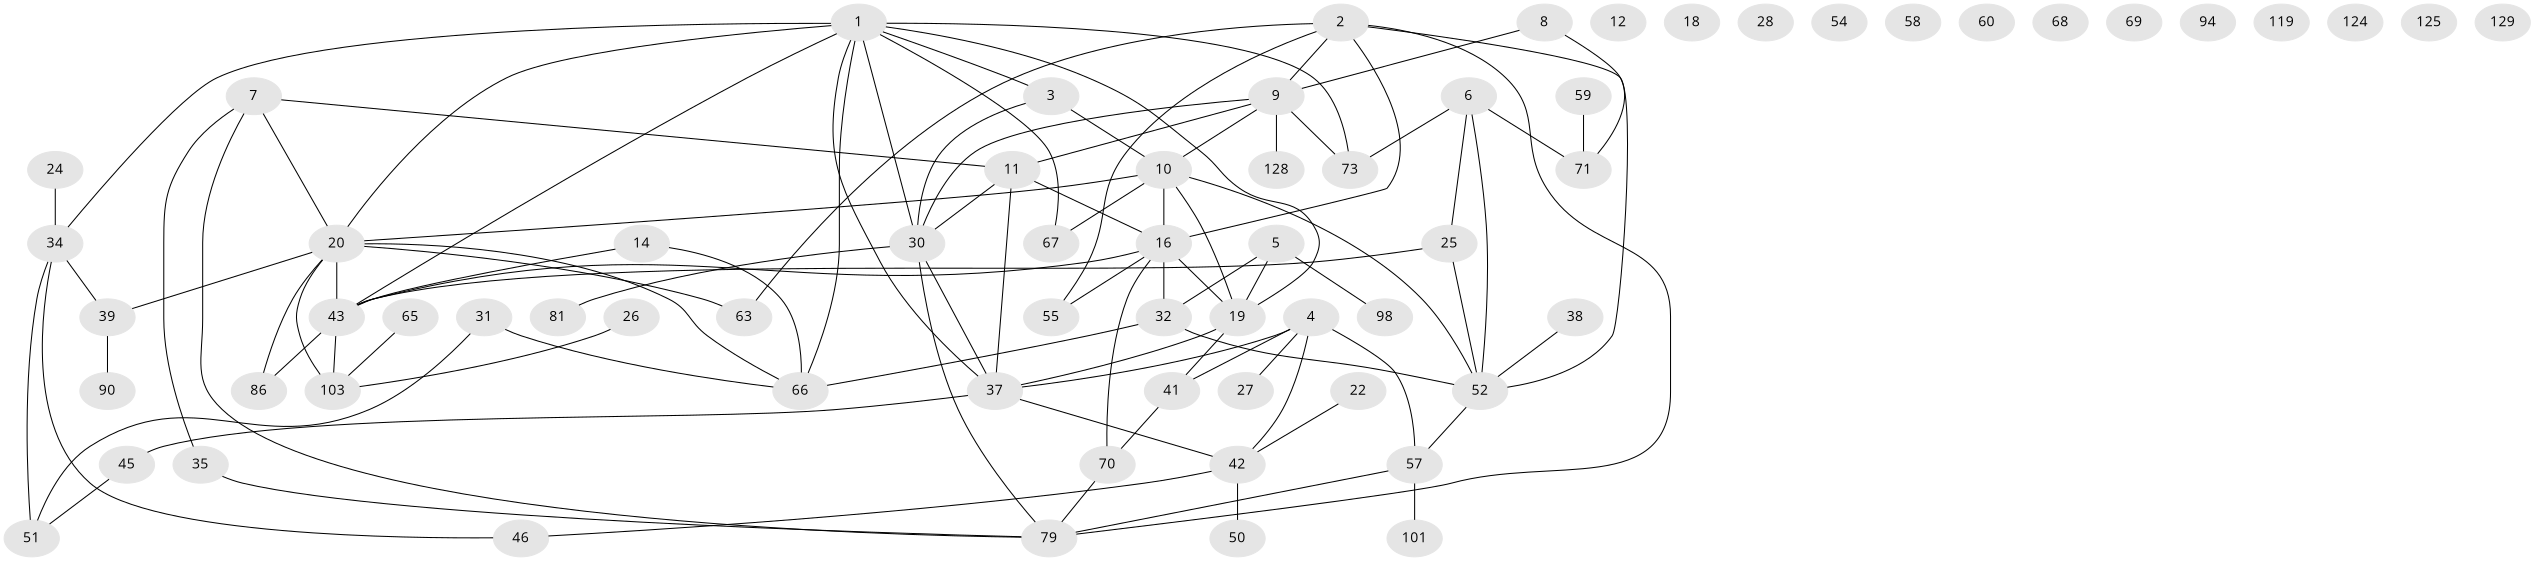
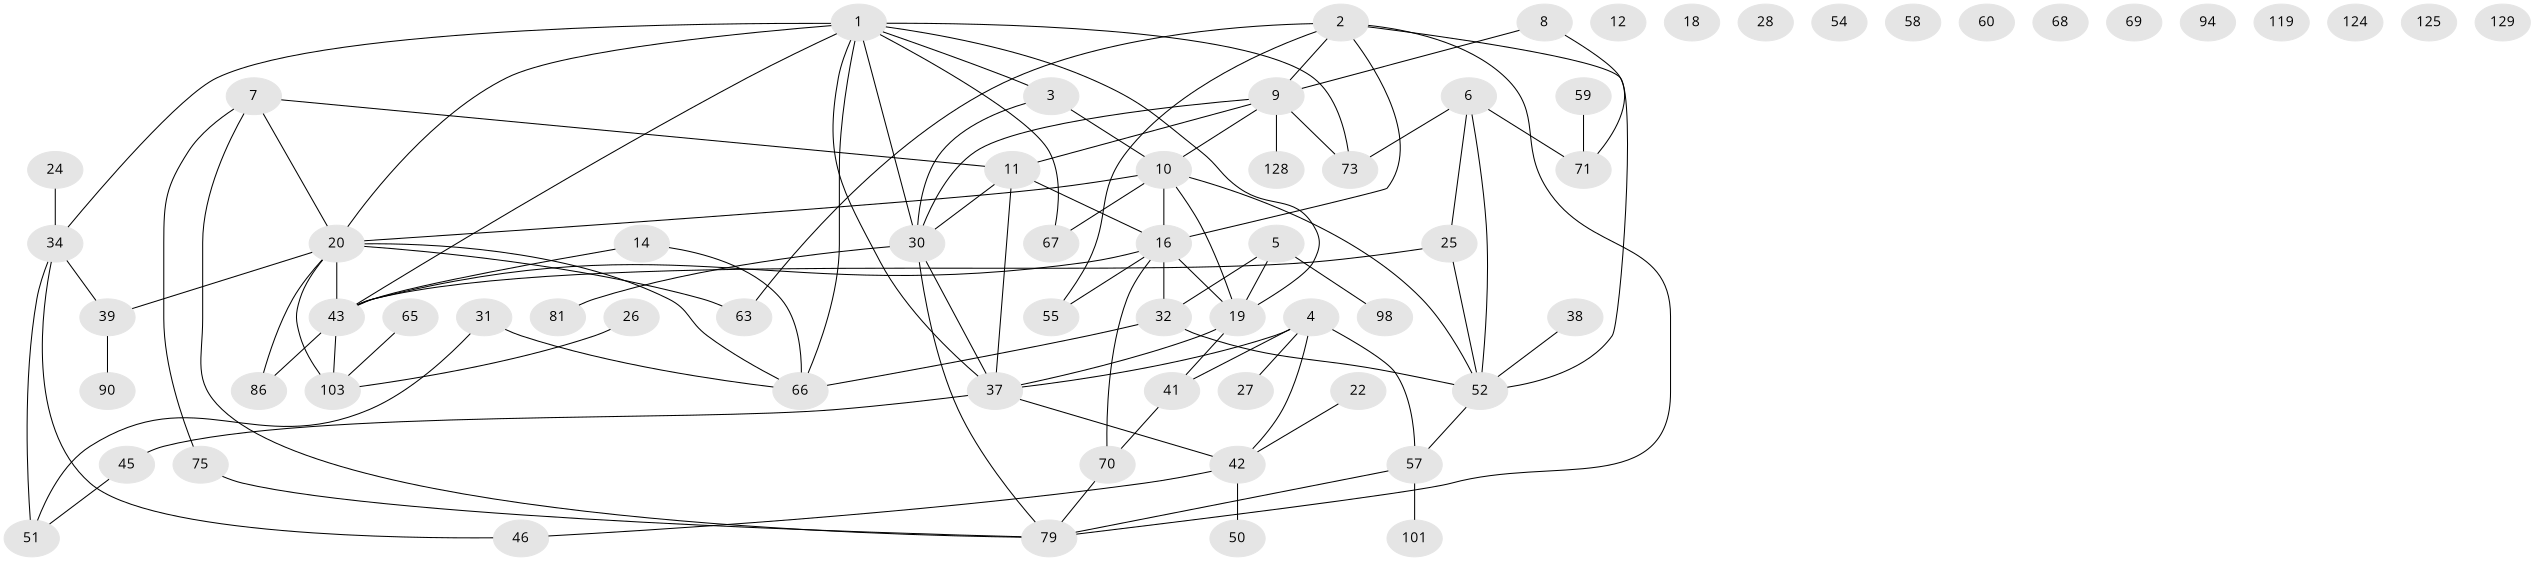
(201, 465) -> (201, 465)
